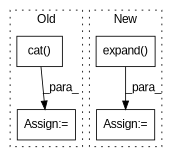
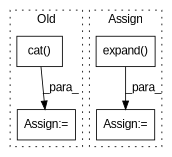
(126, 20) -> (126, 20)
